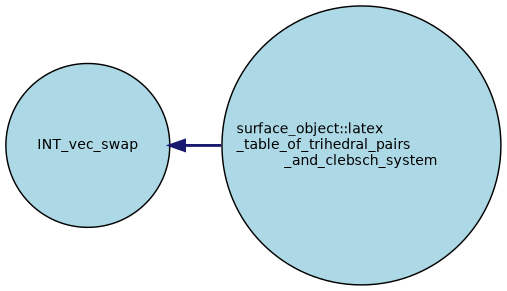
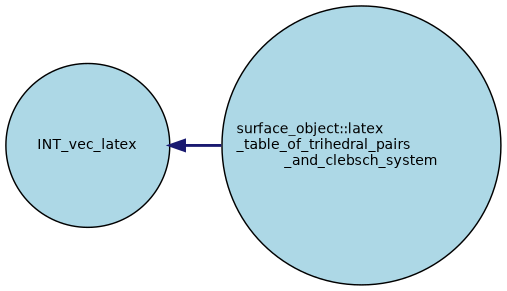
(88, 145) -> (88, 145)
